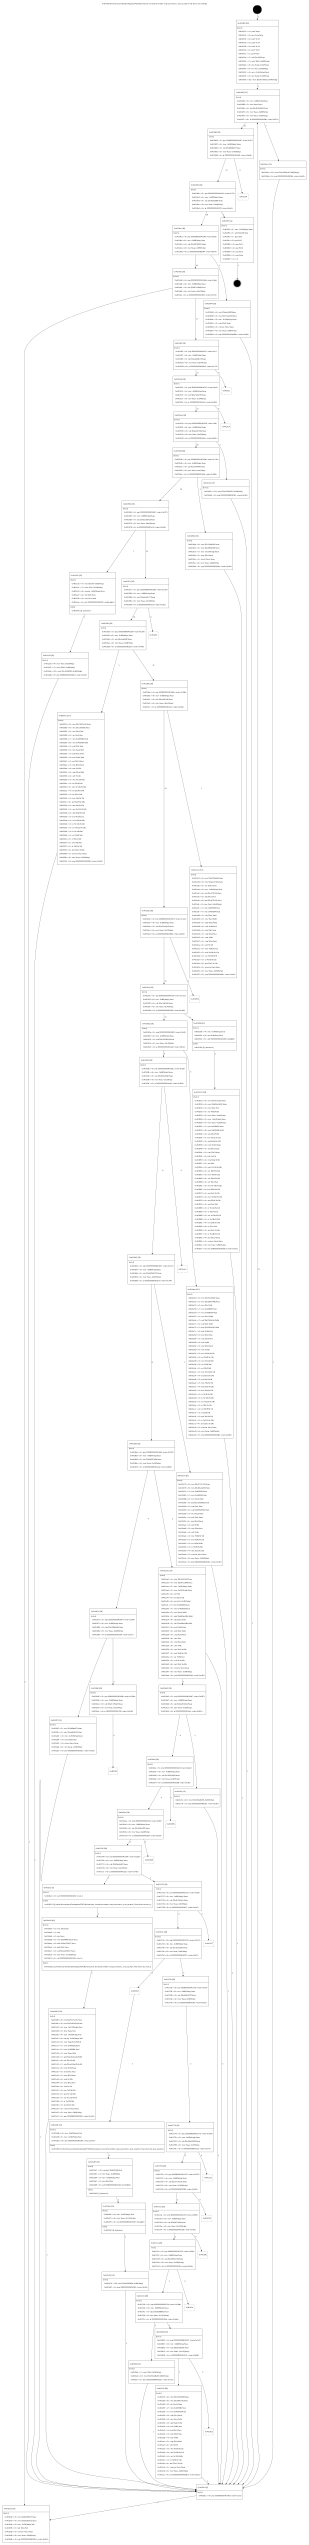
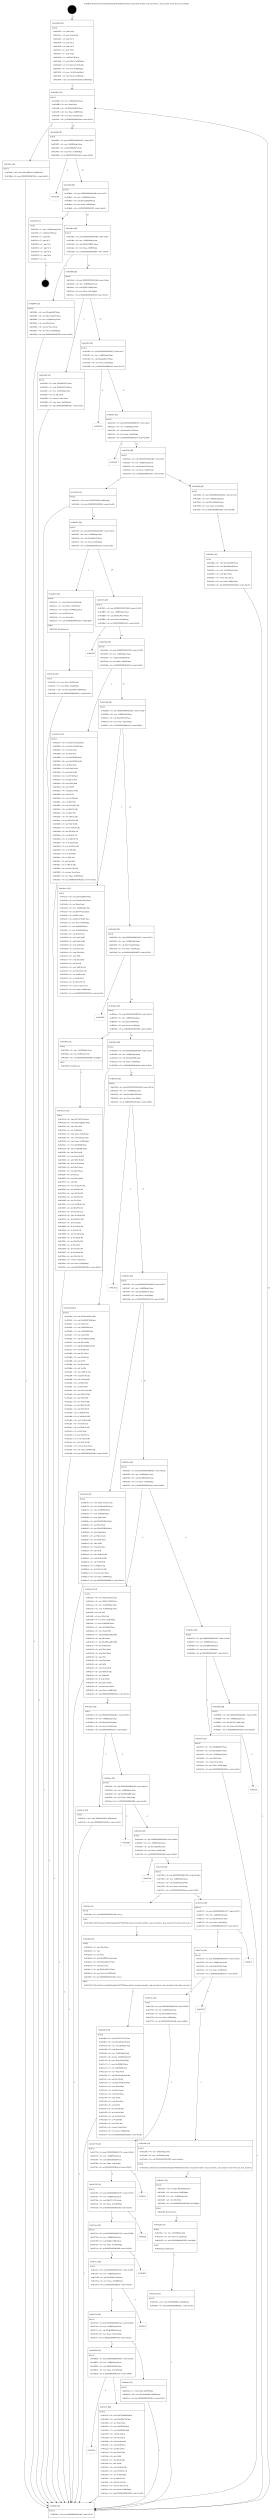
(171, 489) -> (93, 513)
(124, 2508) -> (38, 1456)
